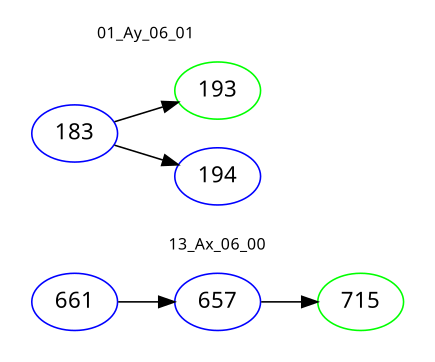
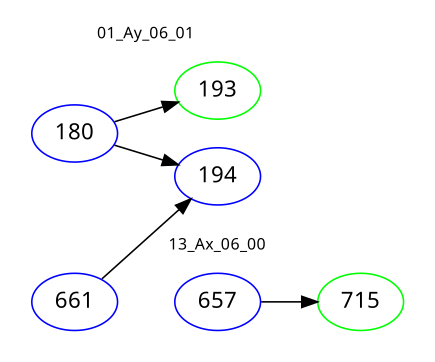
(75, 133) -> (75, 133)
(138, 302) -> (140, 244)
